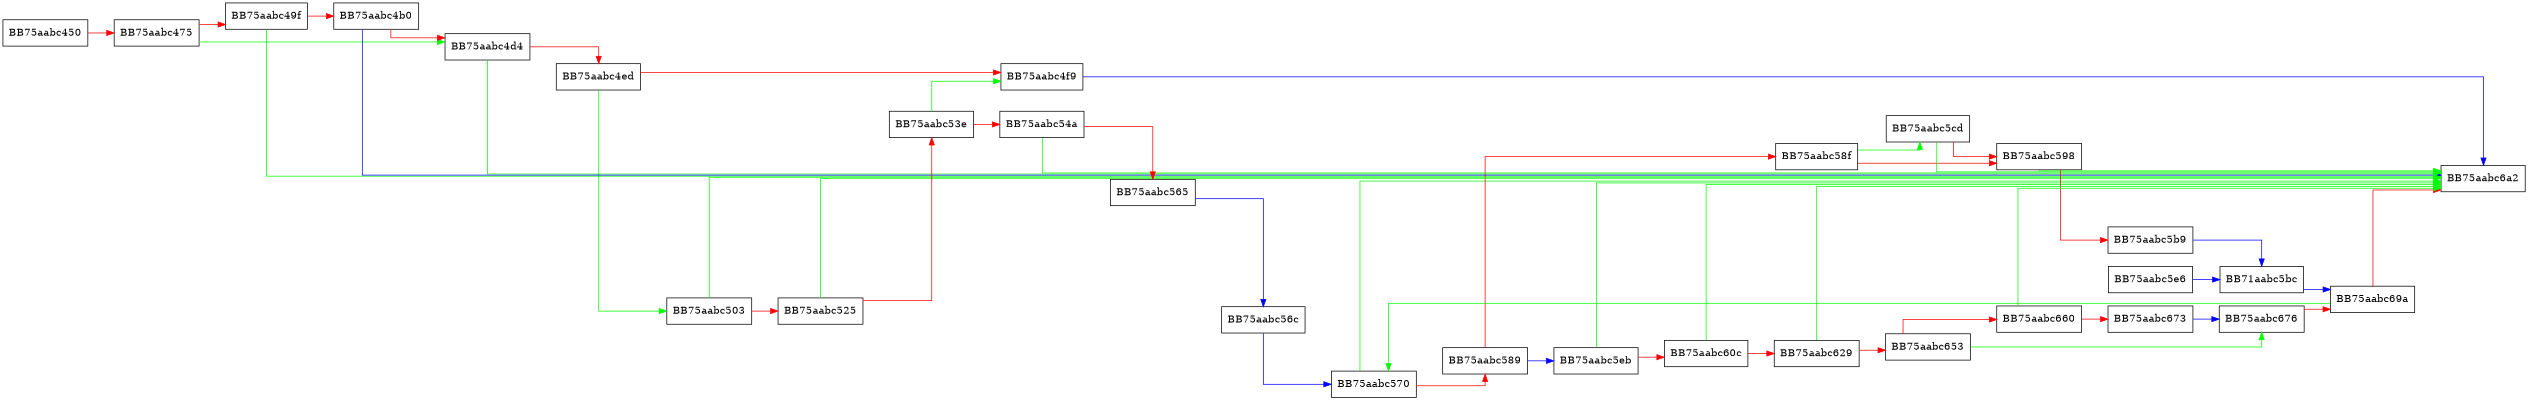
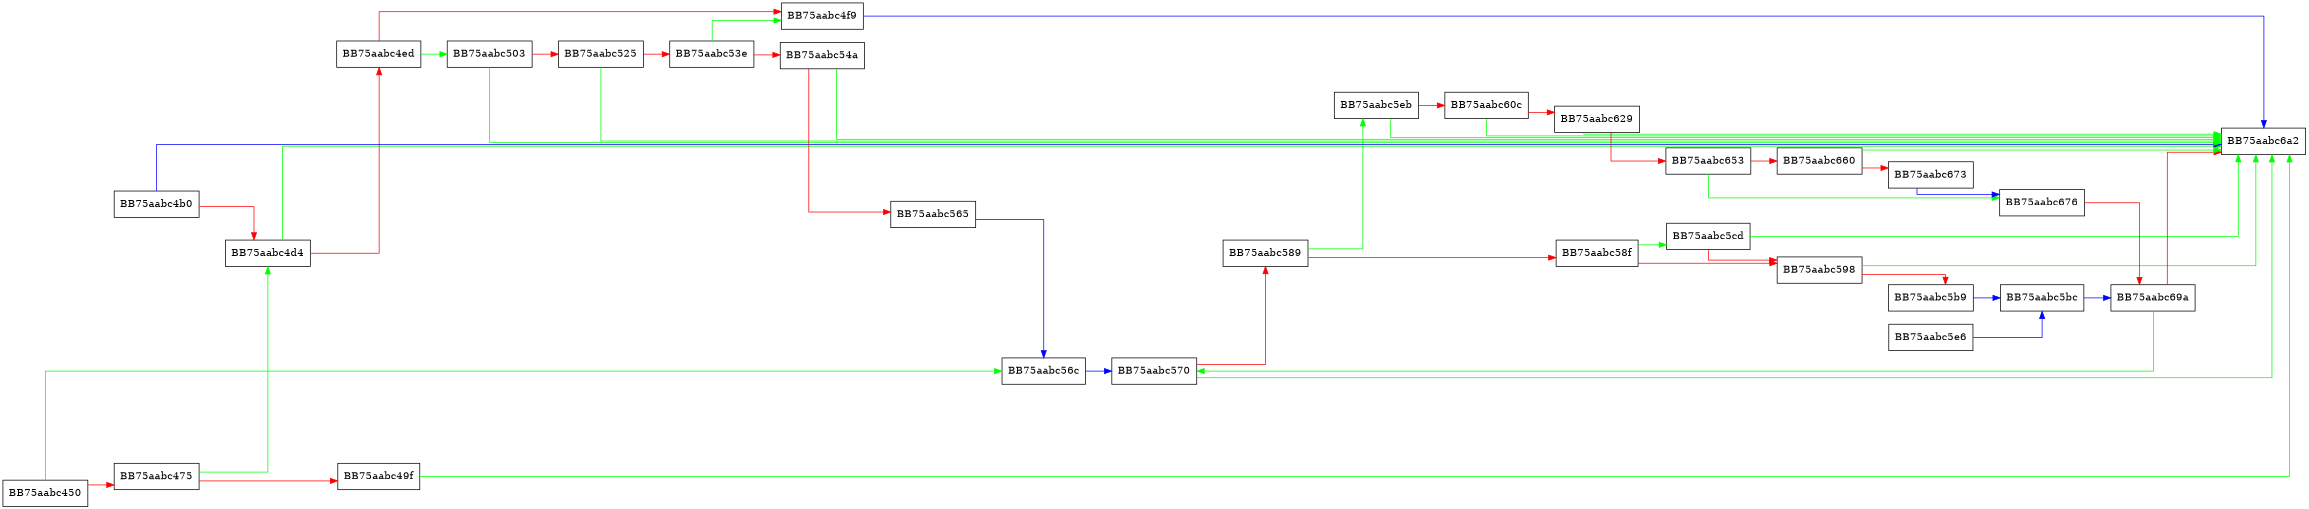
(317, 16) -> none
(2262, 280) -> (2042, 298)
(1537, 361) -> (1363, 215)
none -> (465, 371)
